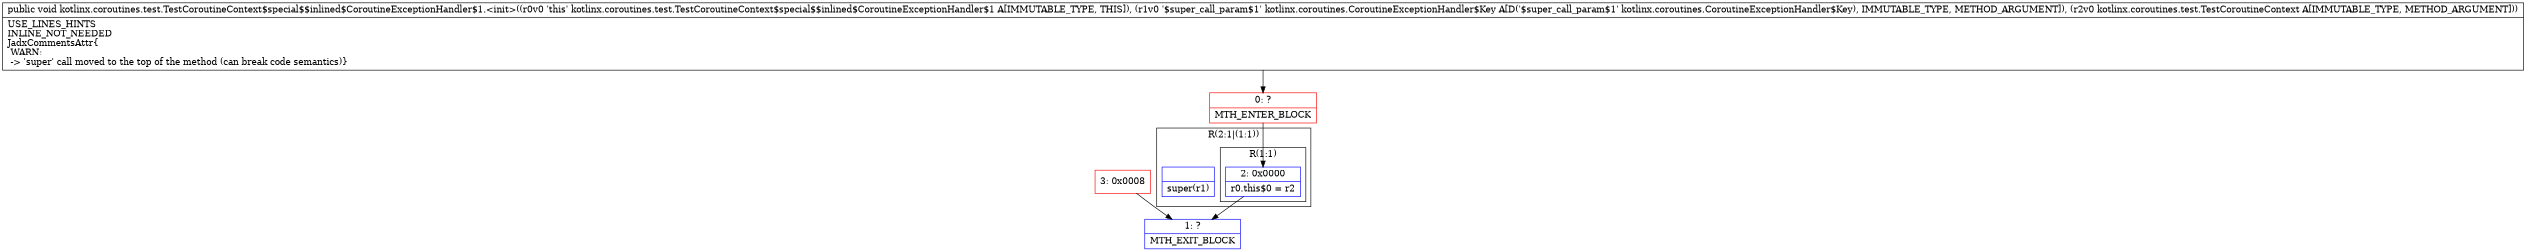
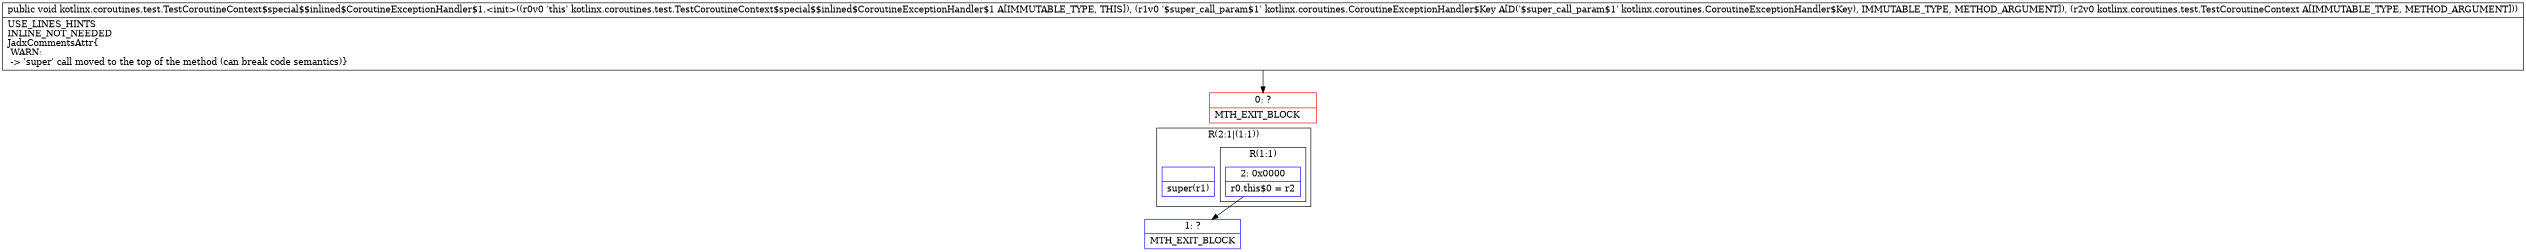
(1263, 115) -> (1257, 115)
(1263, 142) -> none
(1123, 182) -> none
